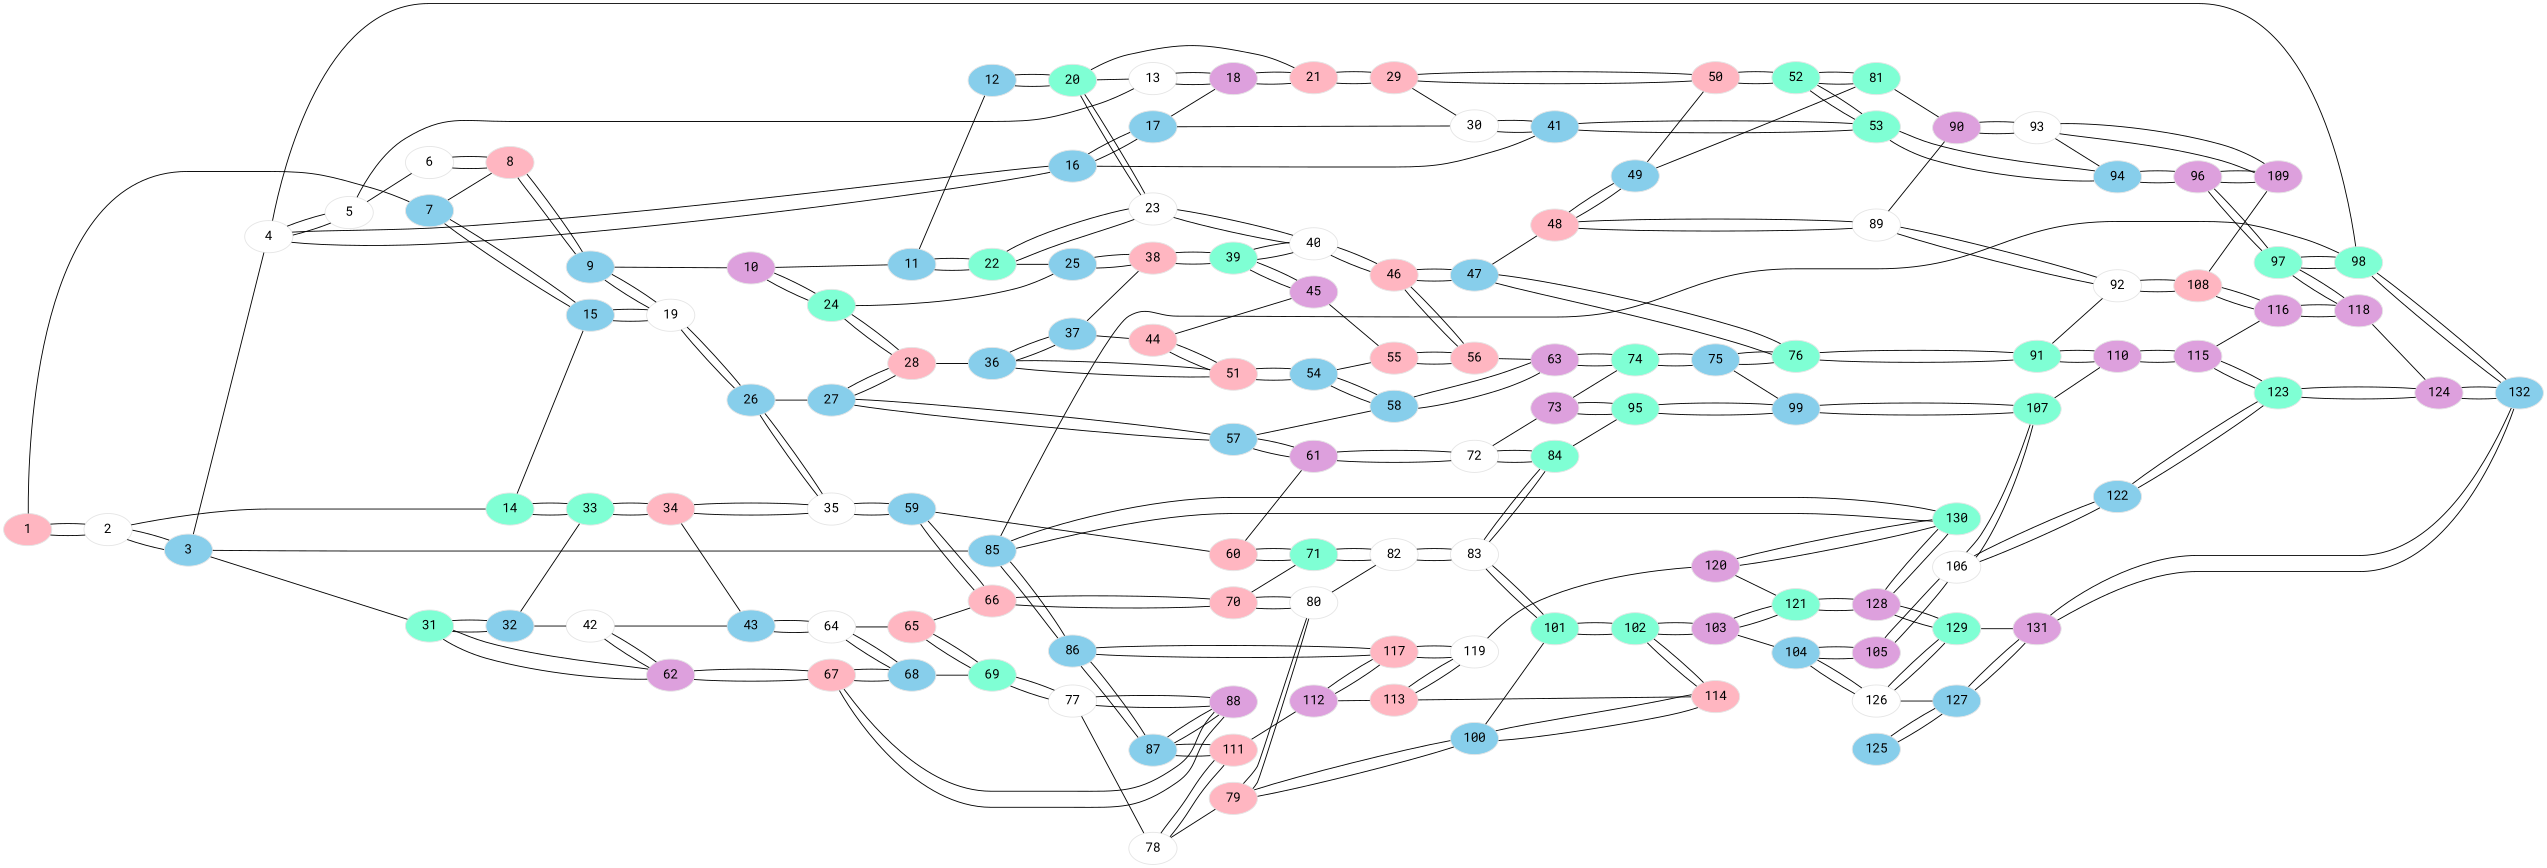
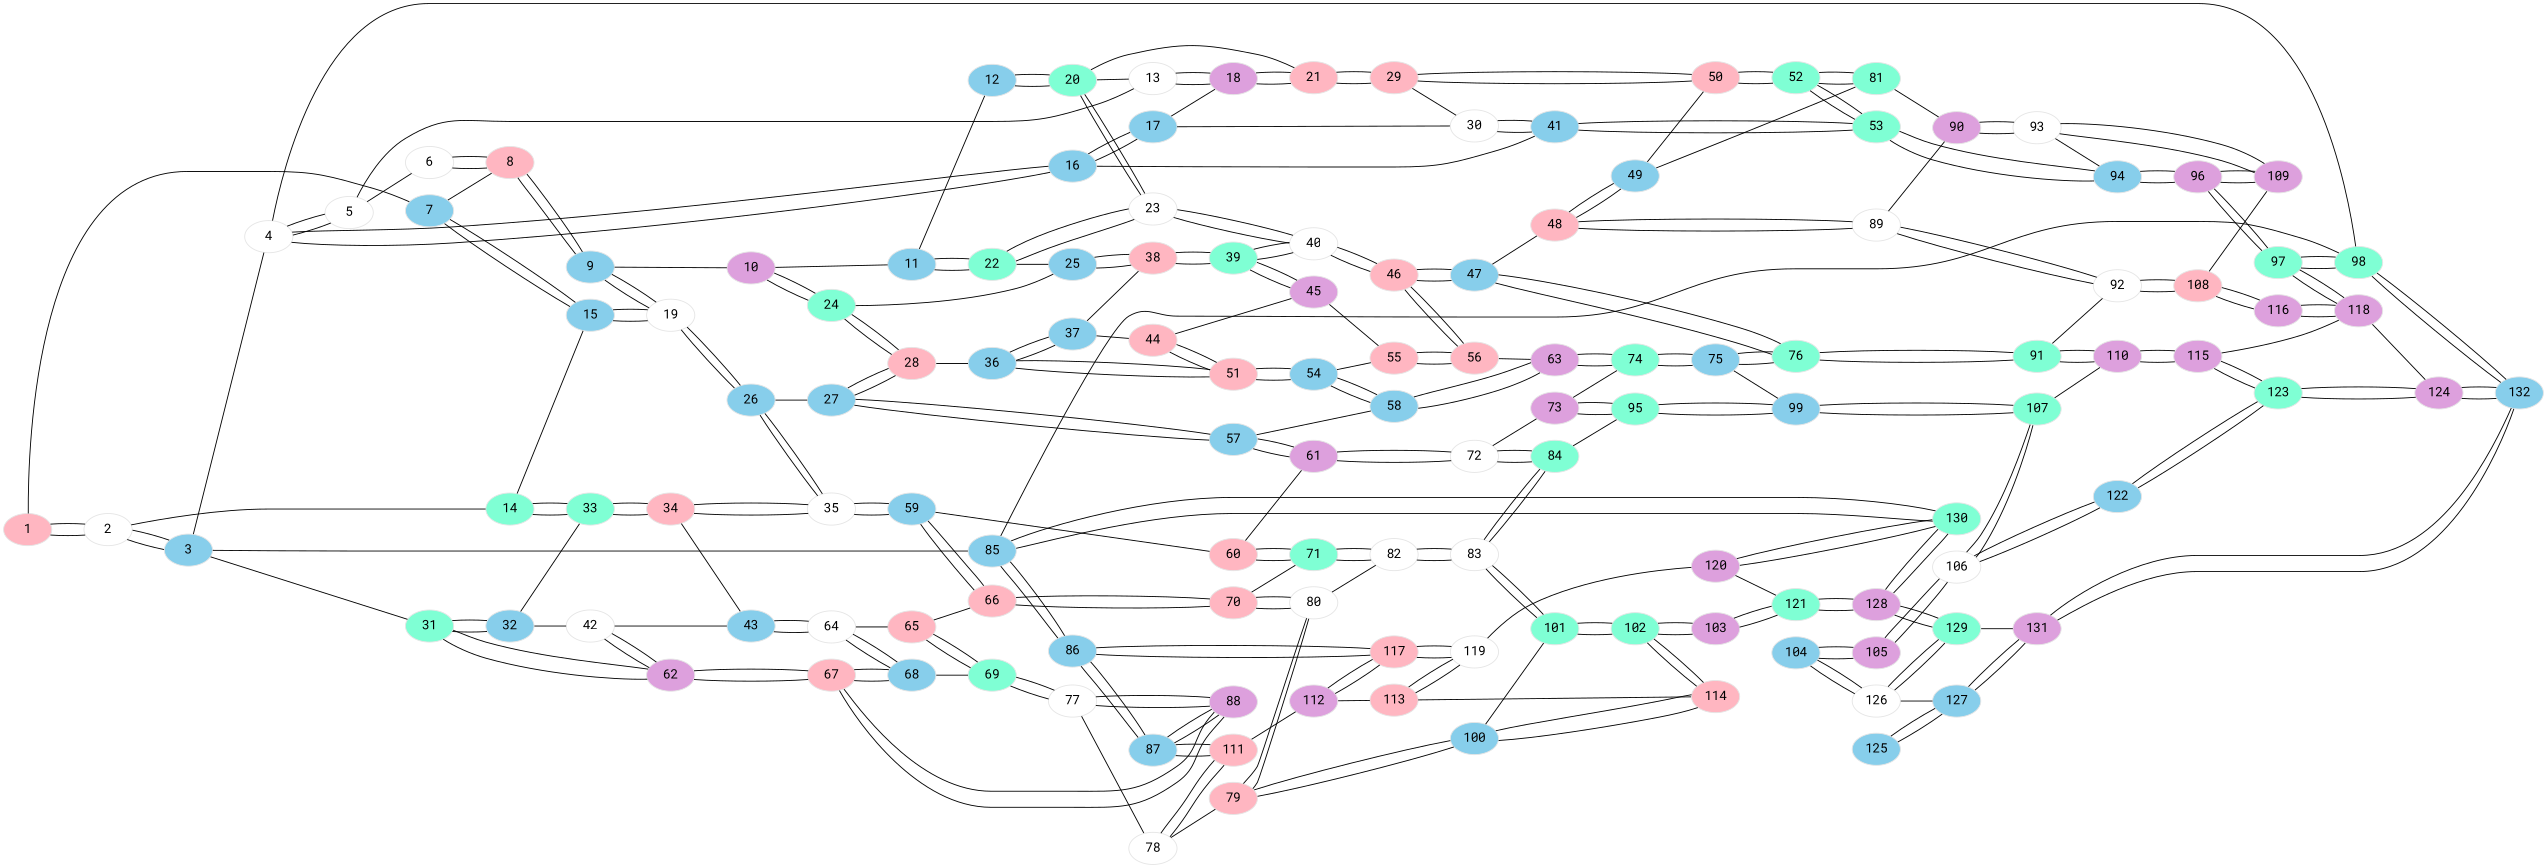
(2238, 334) -> (2281, 341)
(1756, 641) -> none
